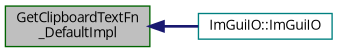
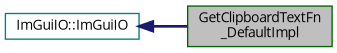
(181, 26) -> (170, 26)
